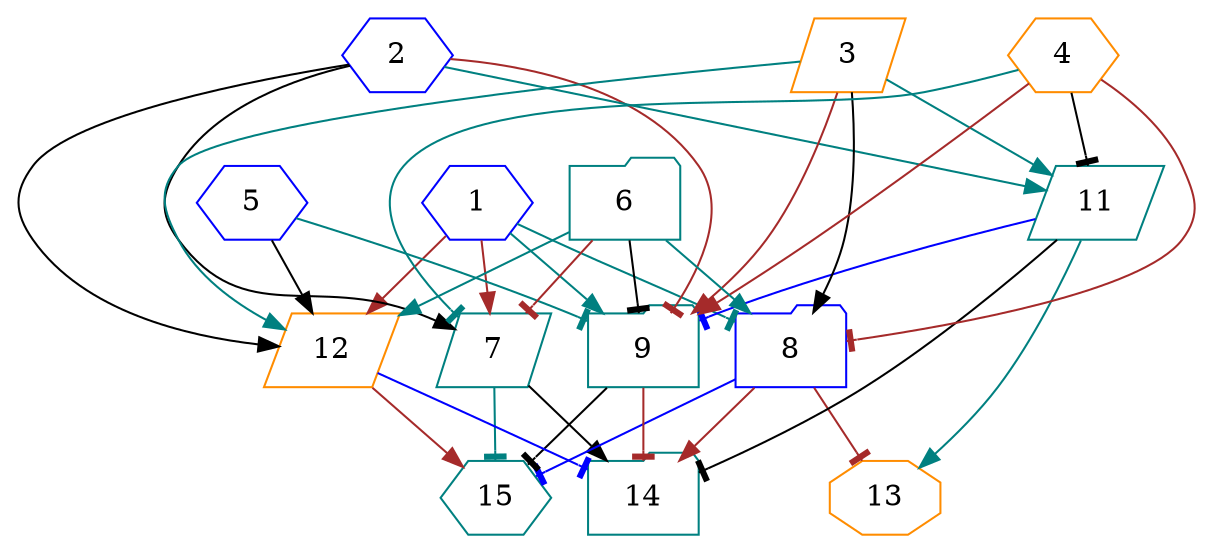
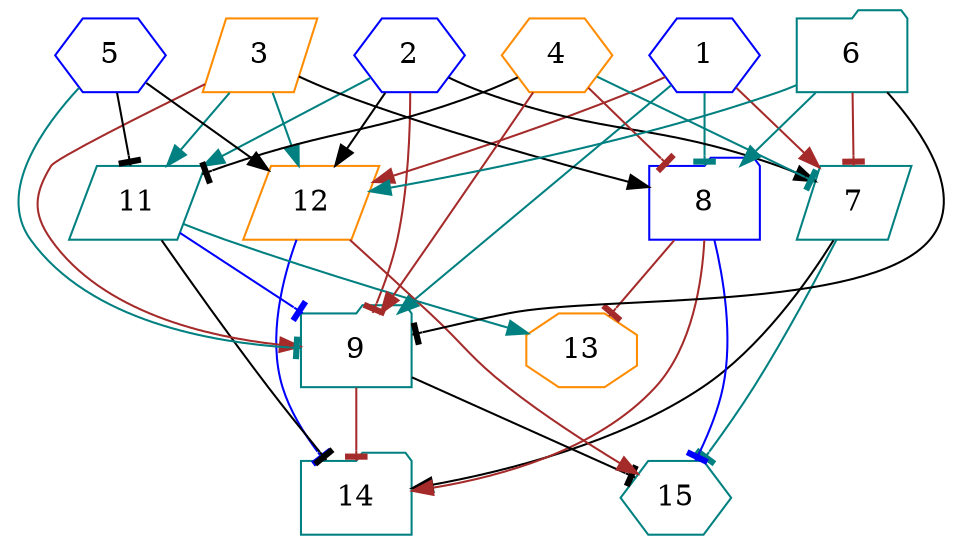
none -> (121, 112)
